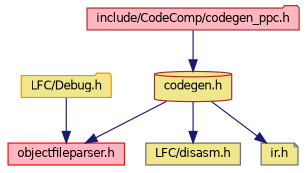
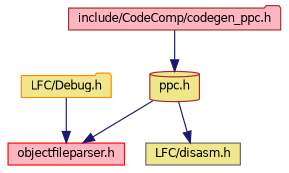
(193, 87) -> (175, 87)
(280, 154) -> none
